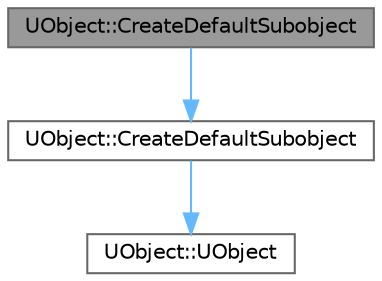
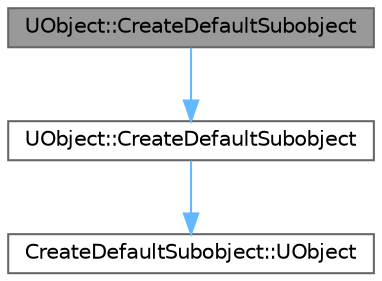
(191, 254) -> (191, 254)
